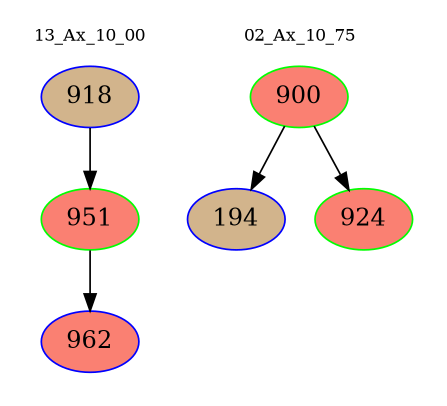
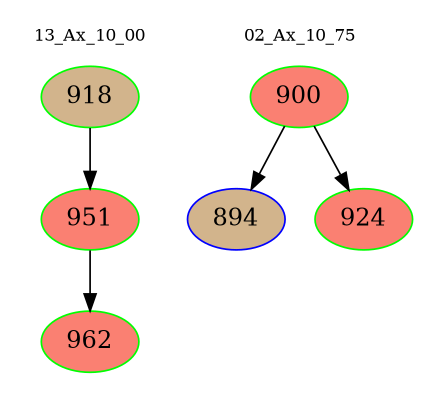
(90, 97) -> (90, 97)
(236, 219) -> (236, 219)
(90, 342) -> (90, 342)
